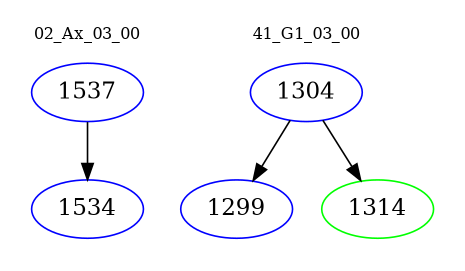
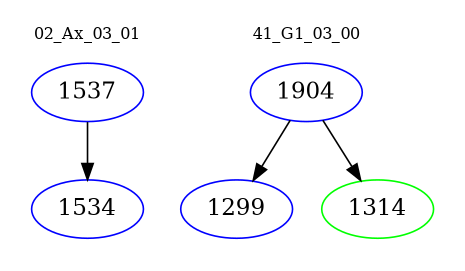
(88, 35) -> (88, 35)
(306, 92) -> (306, 92)
